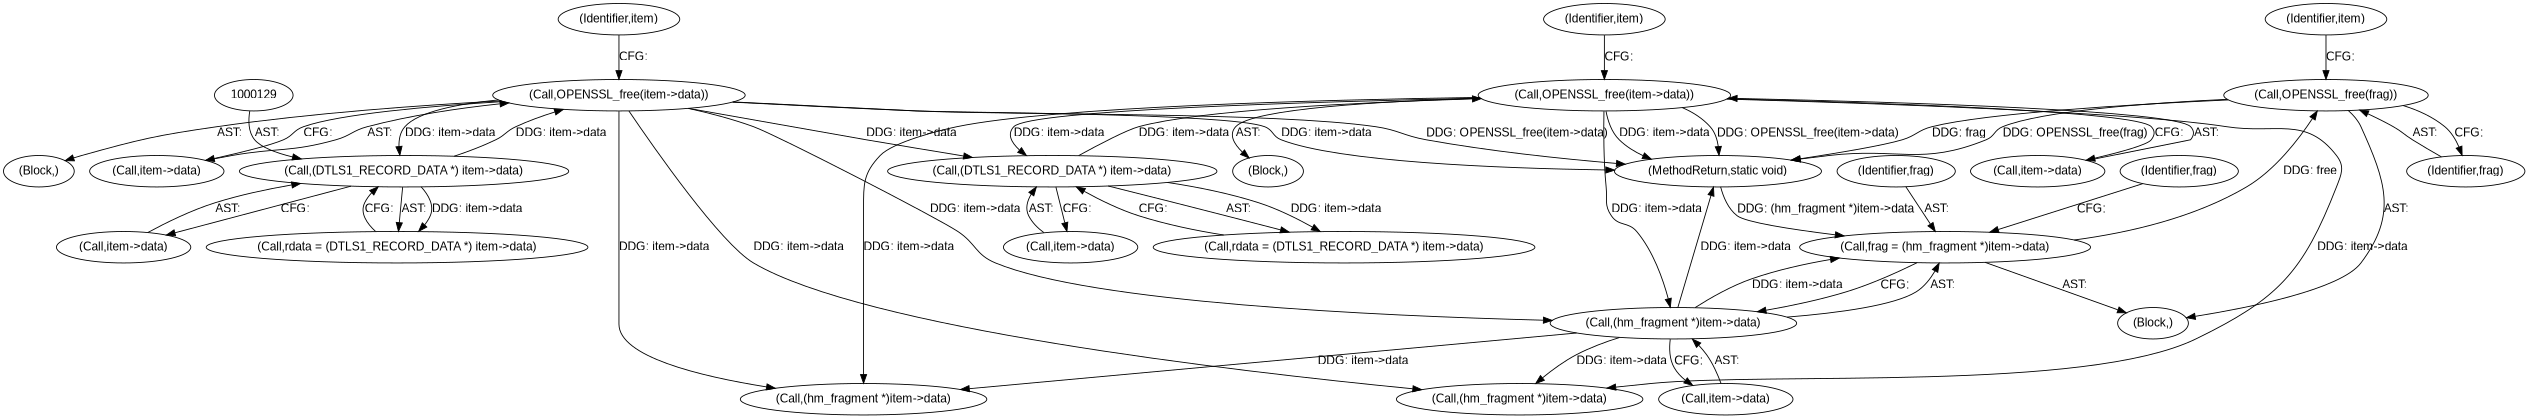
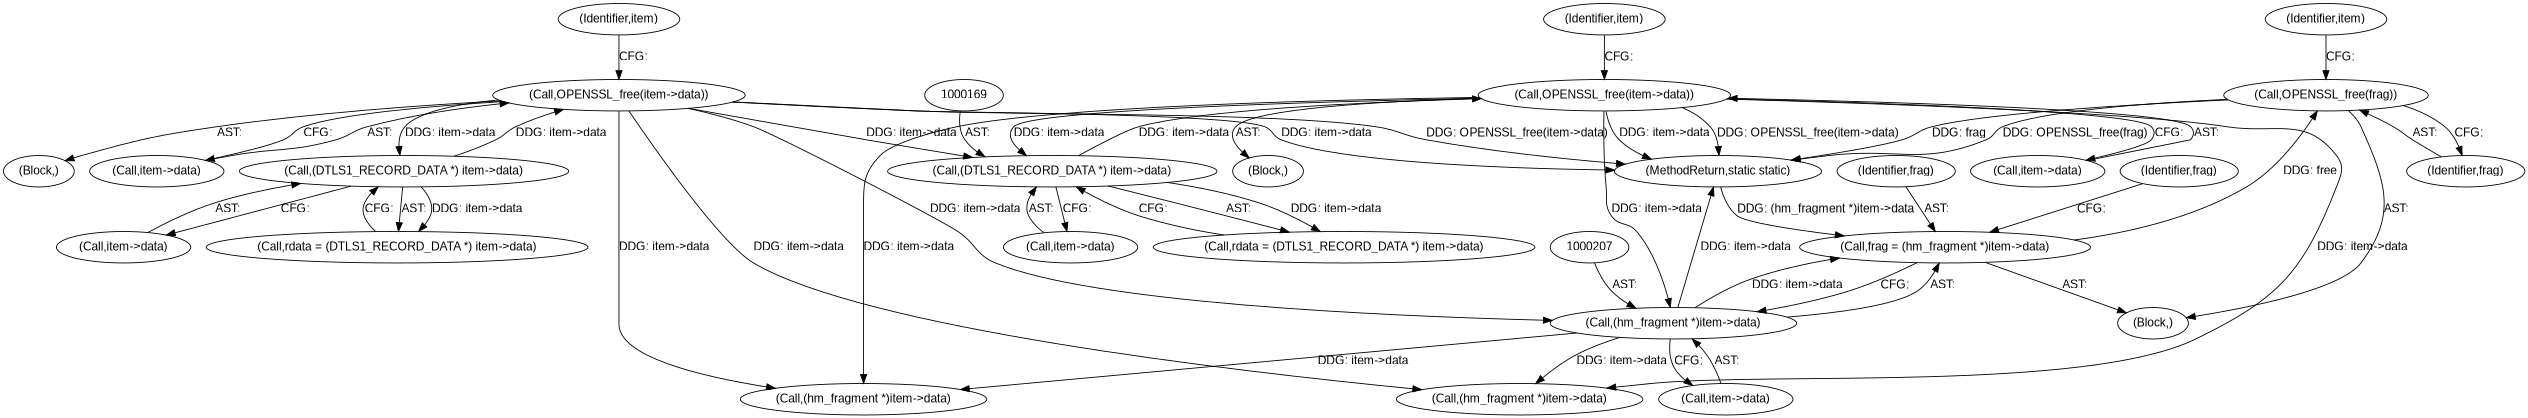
(254, 95) -> none
none -> (964, 95)
(1718, 171) -> (1718, 171)
none -> (1590, 247)
